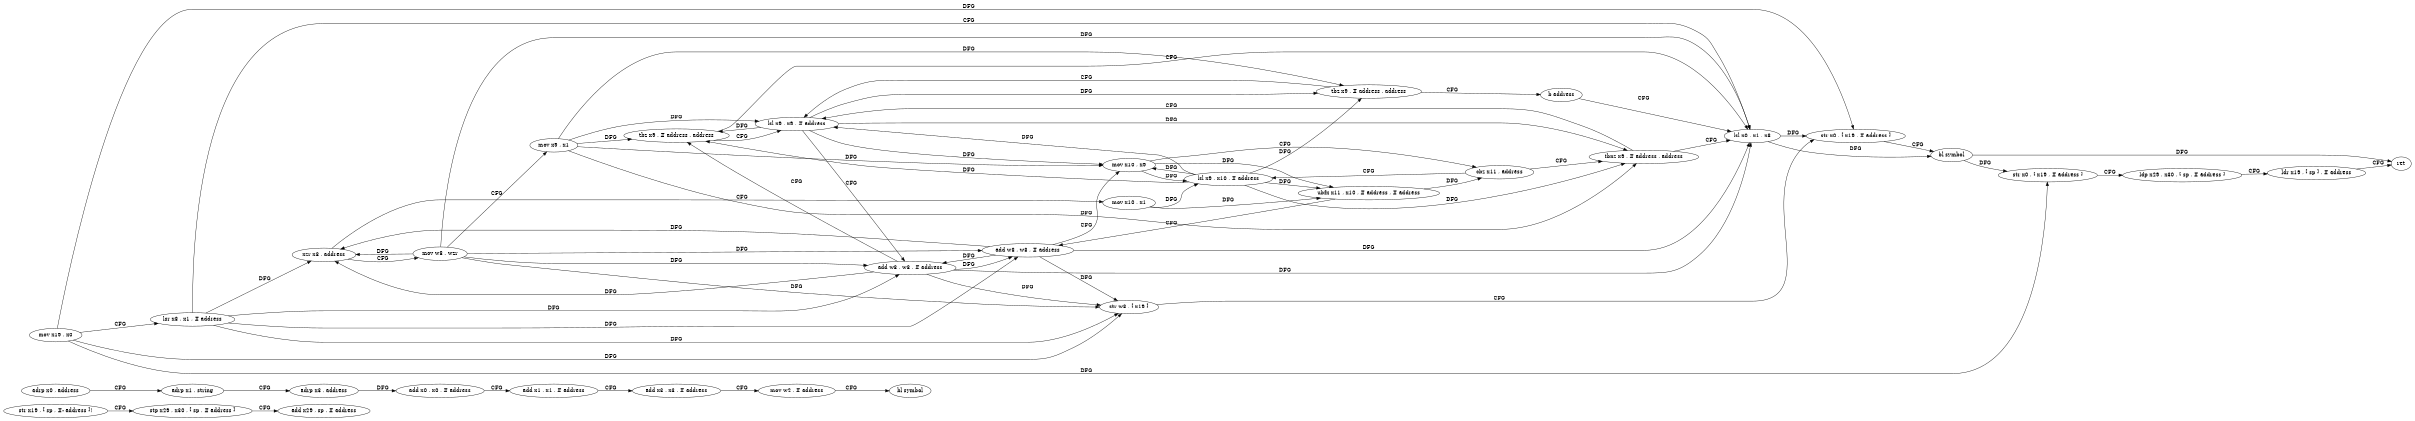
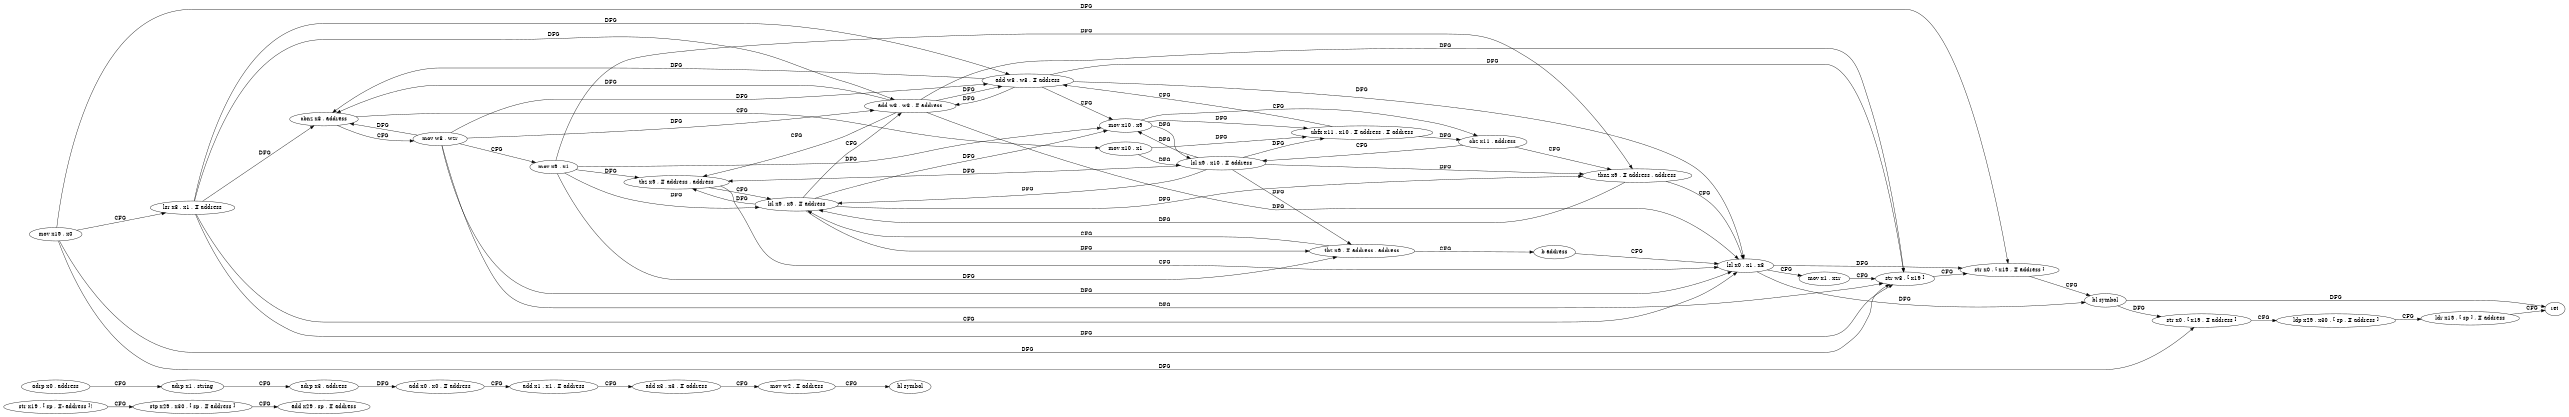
(1172, 106) -> (1165, 220)
(324, 255) -> (324, 119)
none -> (1824, 279)
